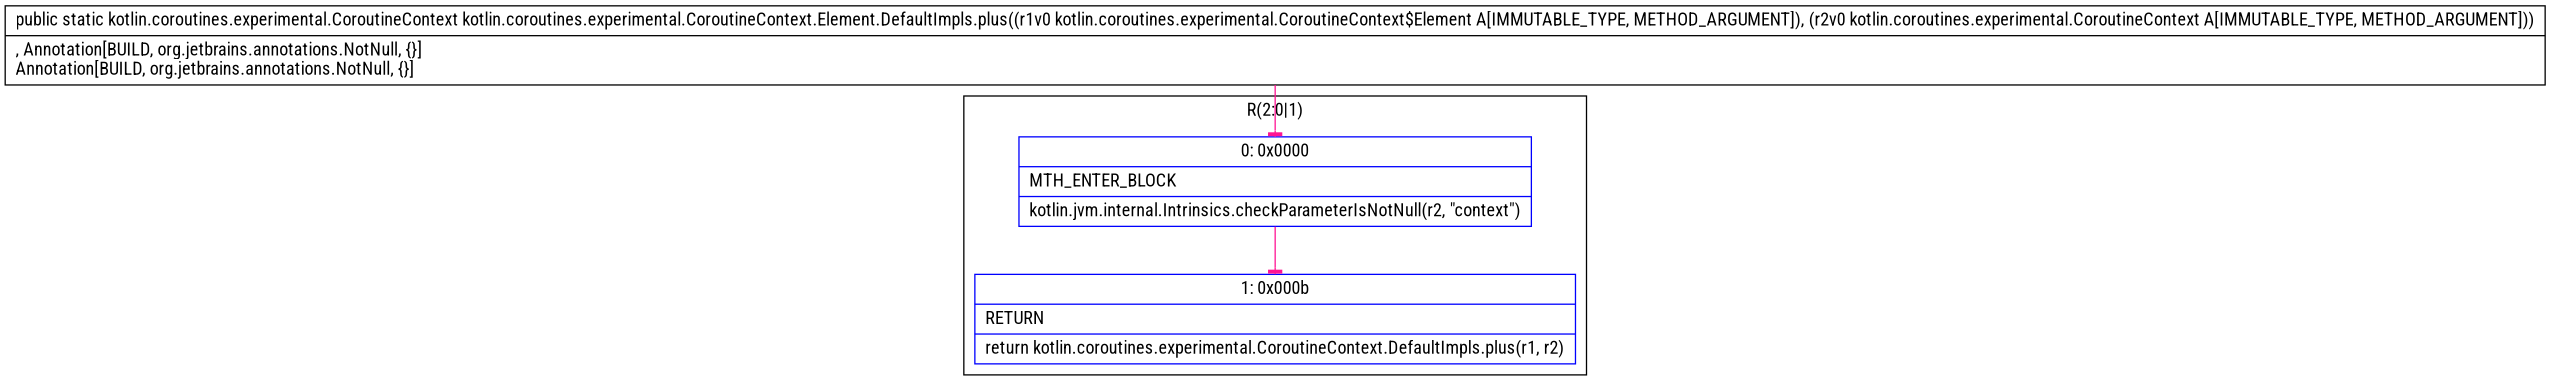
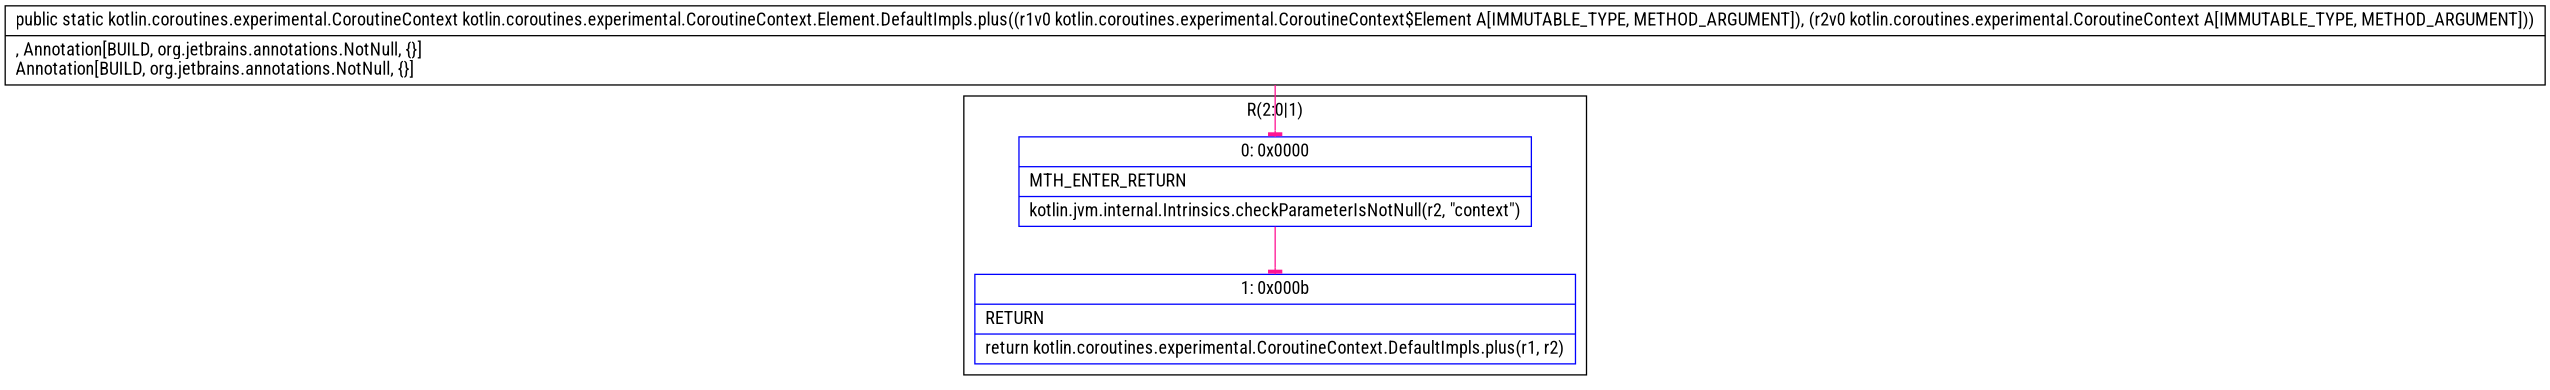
(1103, 181) -> (1108, 181)
